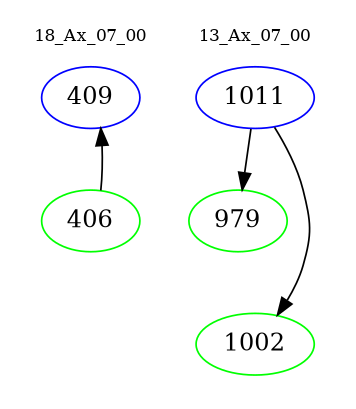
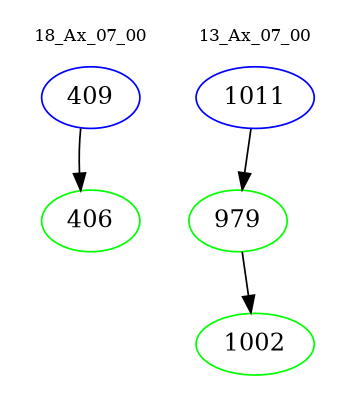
(102, 168) -> (79, 151)
(308, 212) -> (245, 274)
